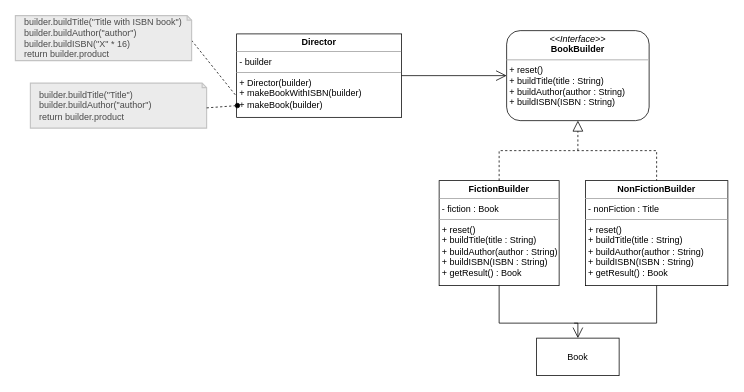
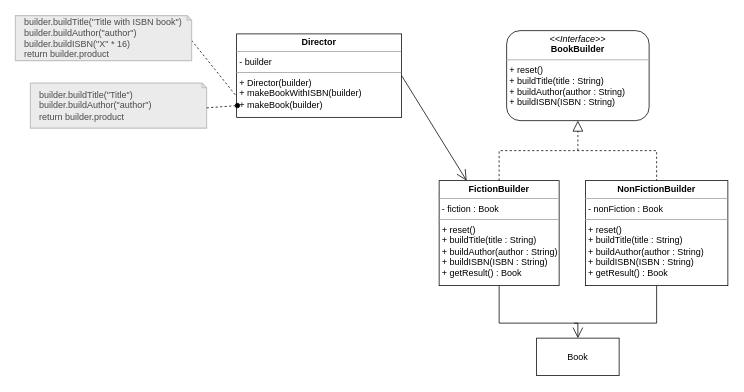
(453, 75) -> (433, 127)
(653, 218) -> (653, 218)
